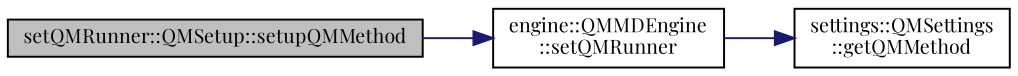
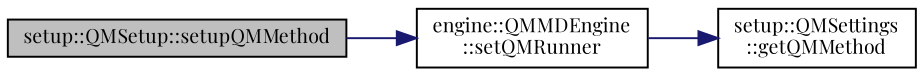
(215, 38) -> (177, 38)
(902, 38) -> (817, 38)
